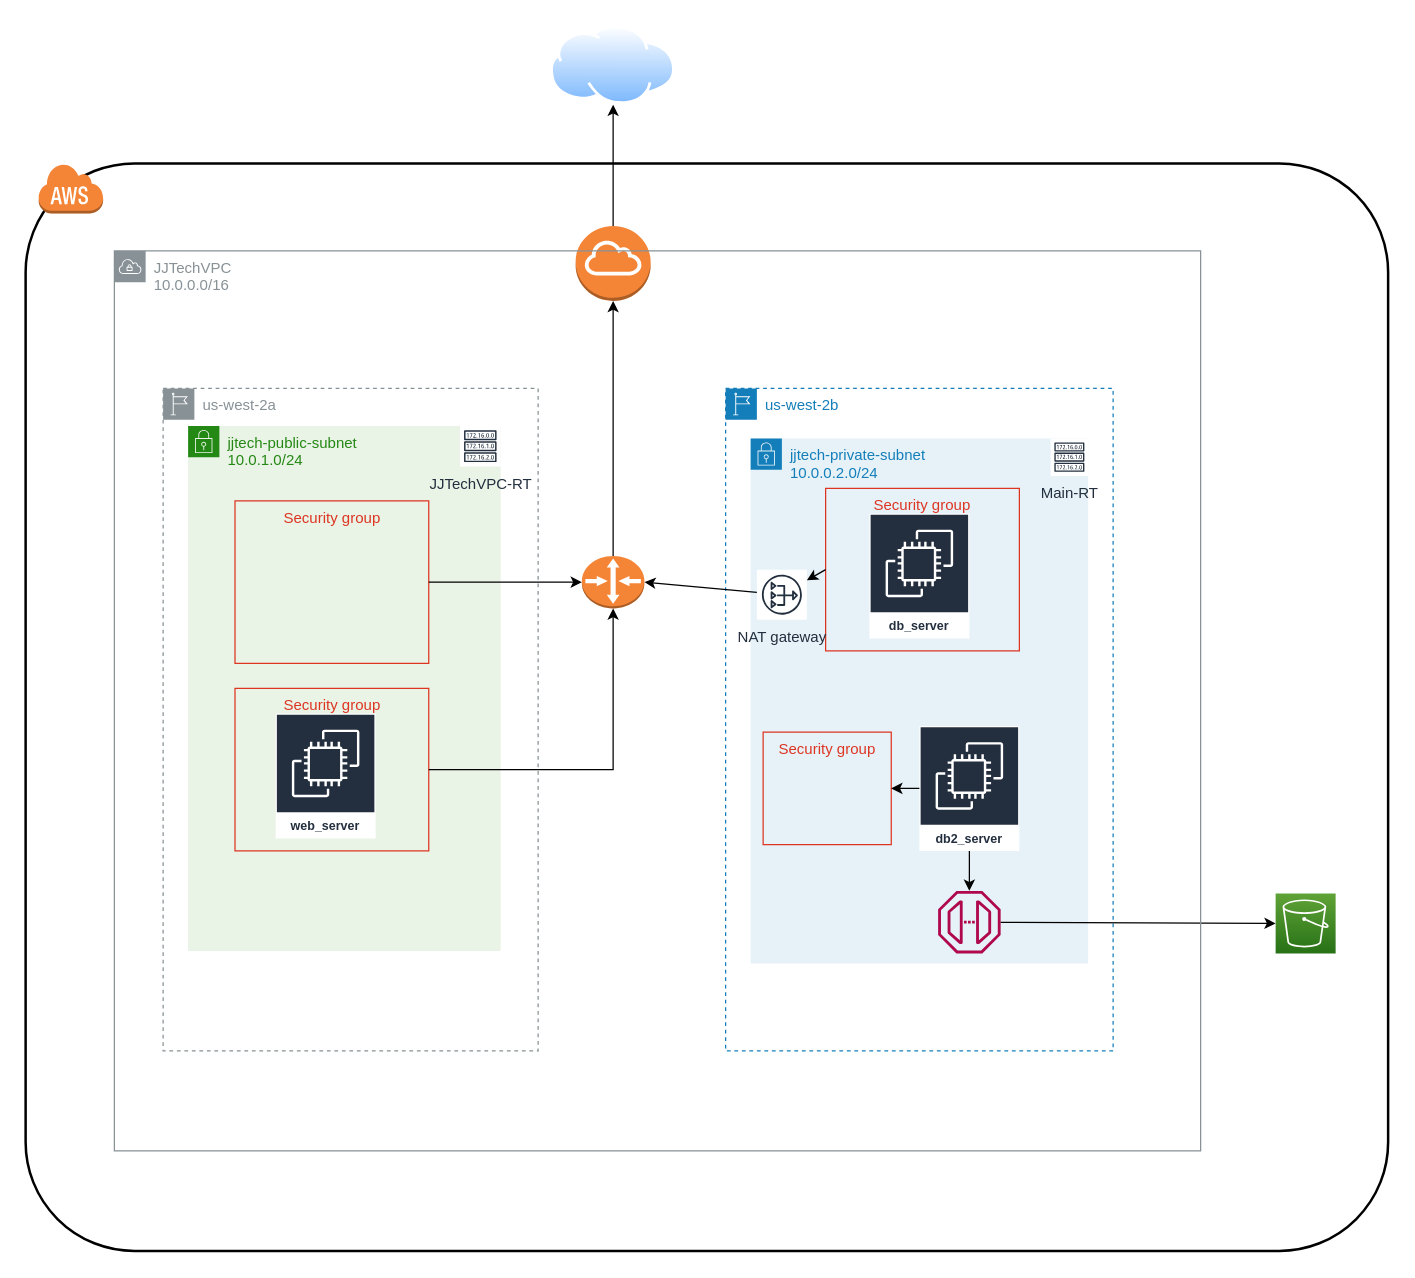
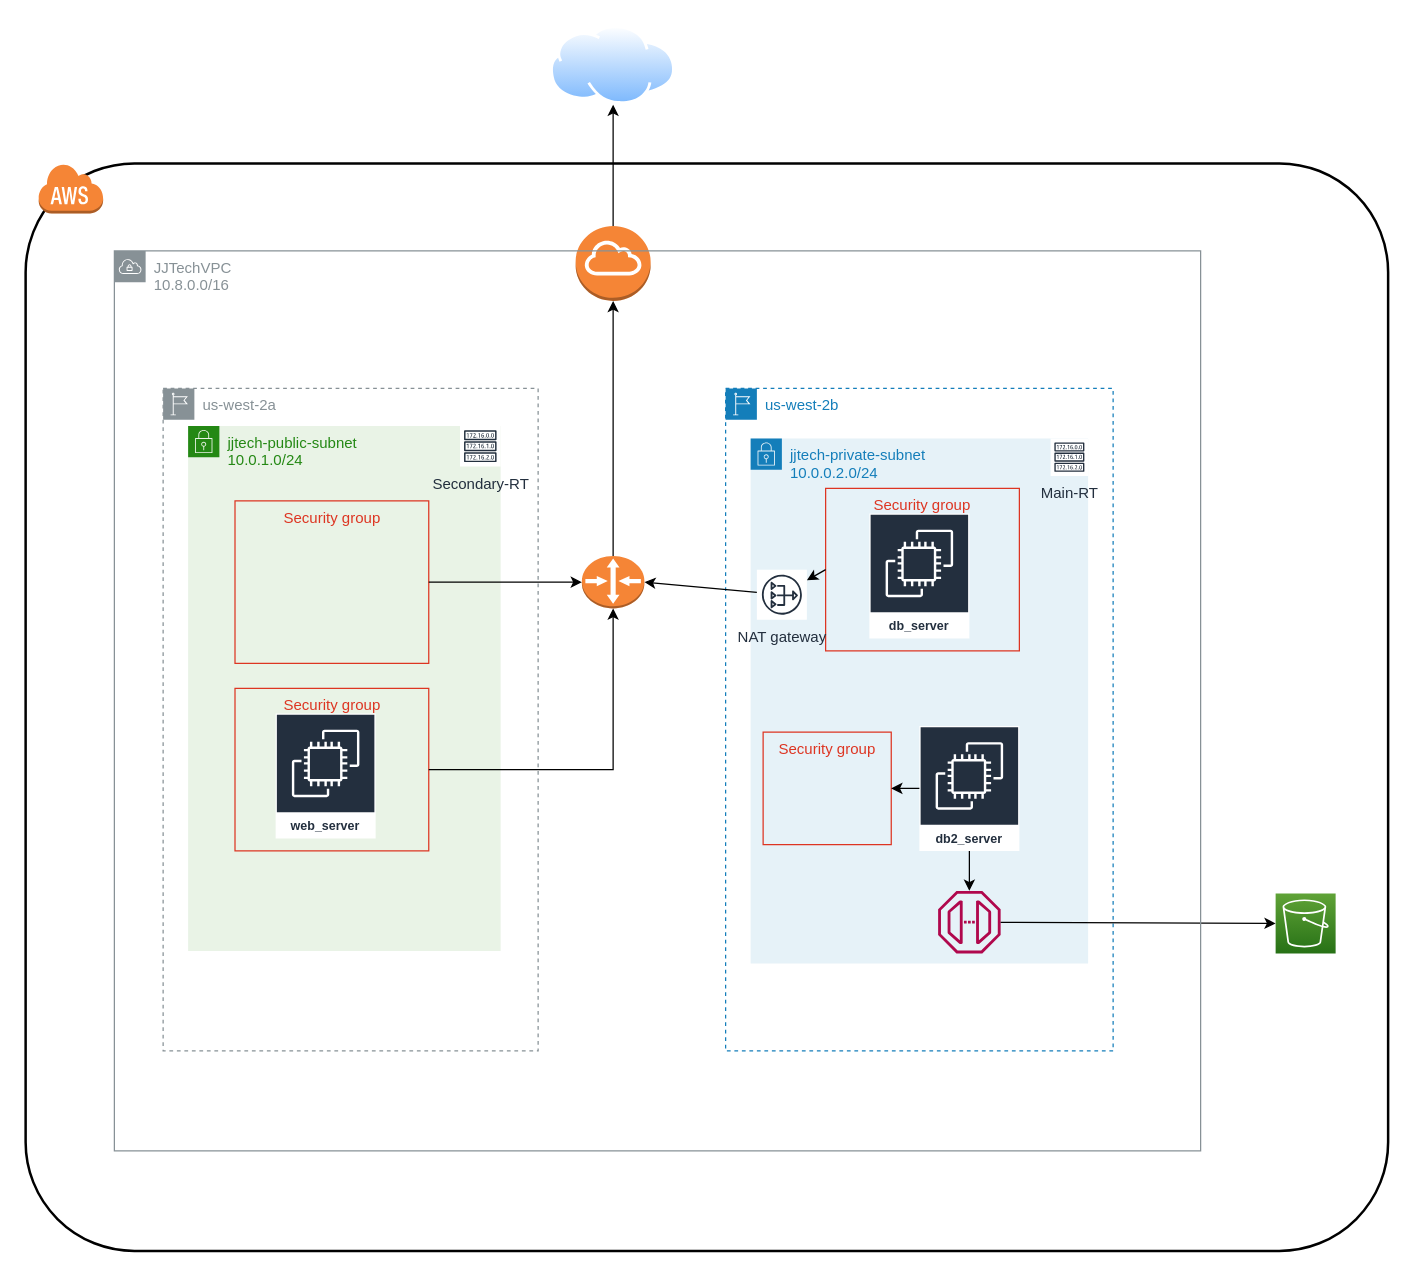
(195, 277) -> (195, 277)
(481, 485) -> (481, 485)
